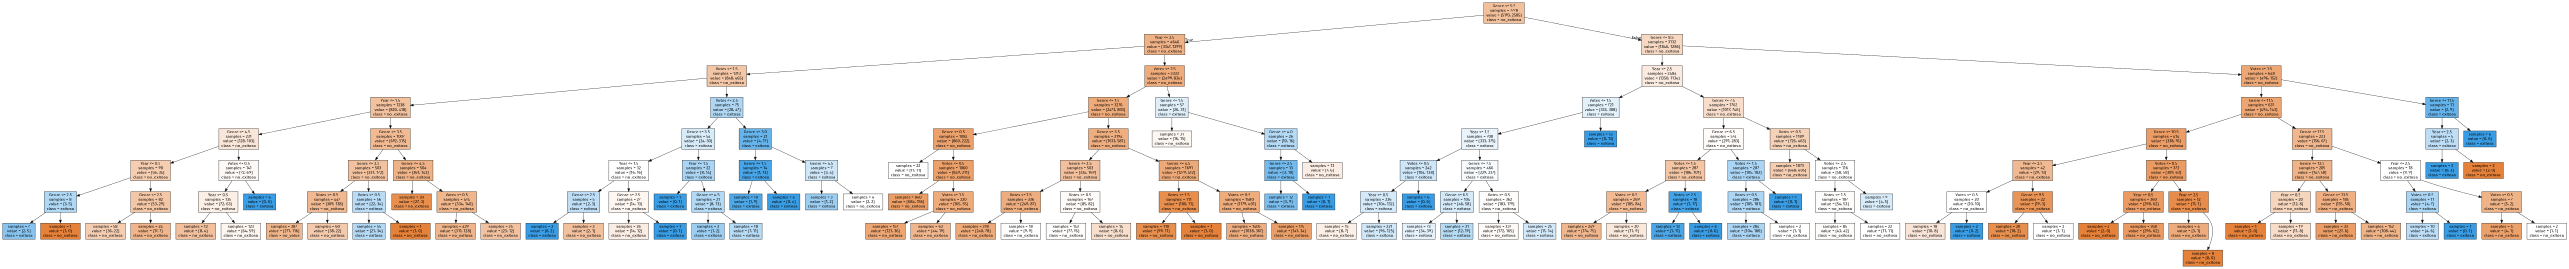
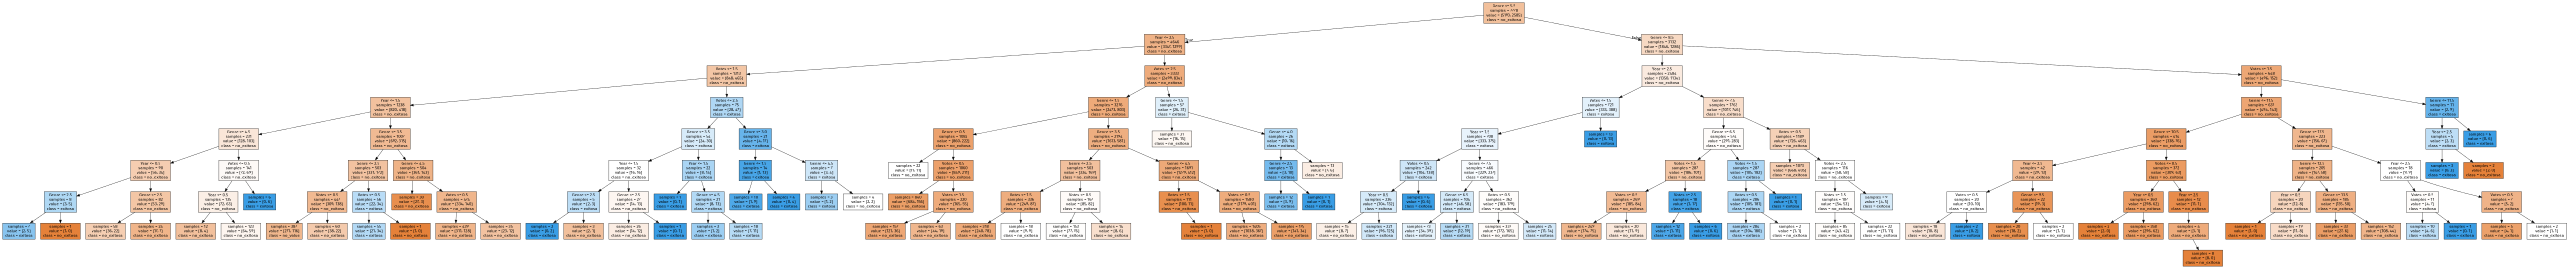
(2422, 202) -> (2422, 202)
(2212, 229) -> (2195, 243)
(1156, 231) -> none
